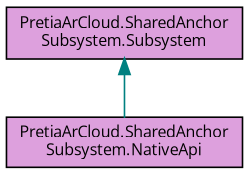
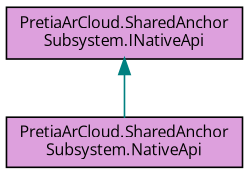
(124, 33) -> (124, 33)
